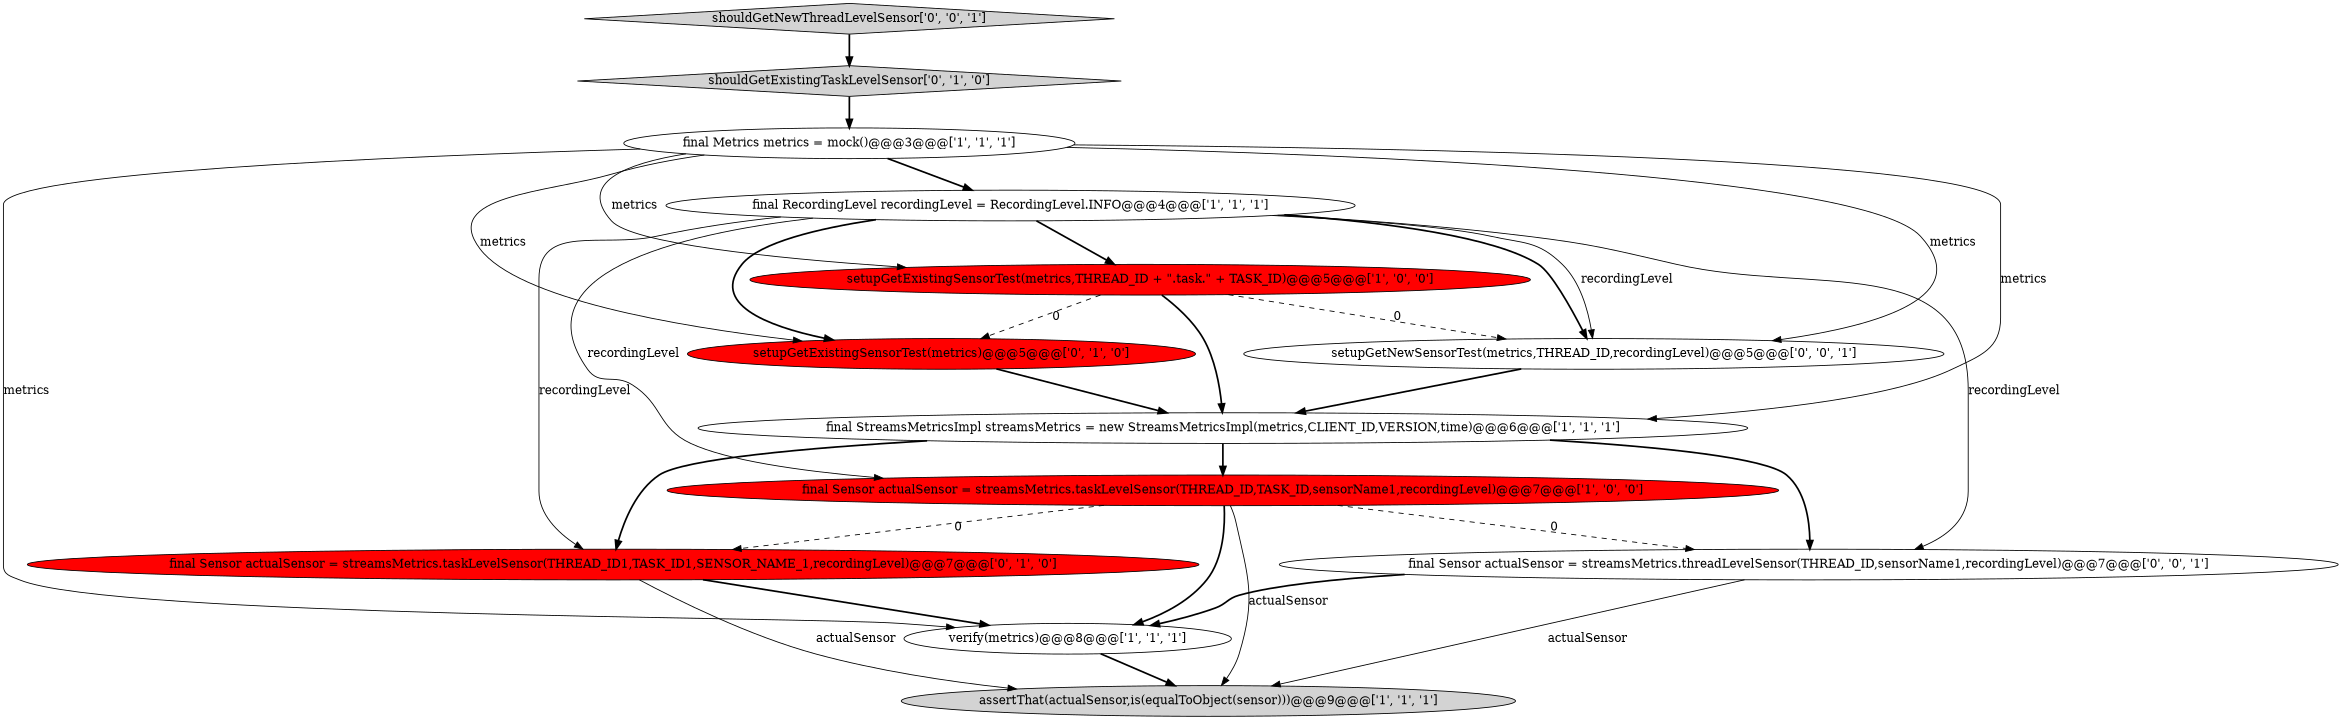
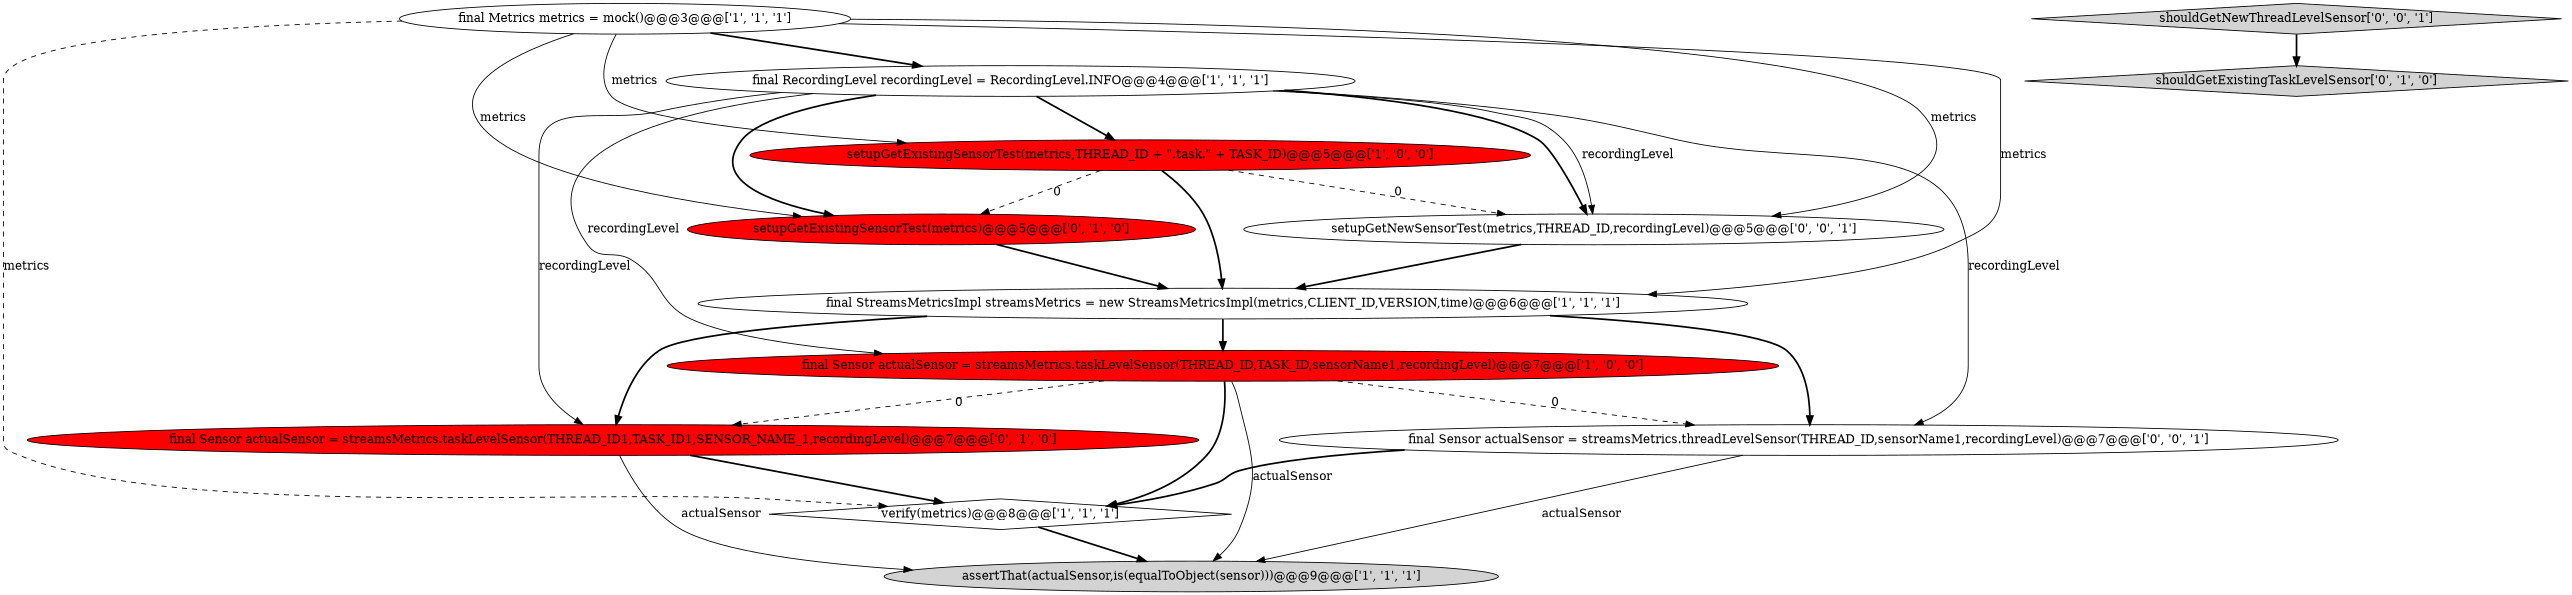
(849, 108) -> none
(3, 540) -> (52, 465)
(1068, 639) -> (1000, 514)
